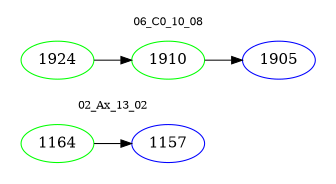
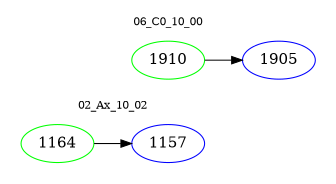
(168, 23) -> (168, 23)
(57, 60) -> none
(113, 106) -> (113, 106)
